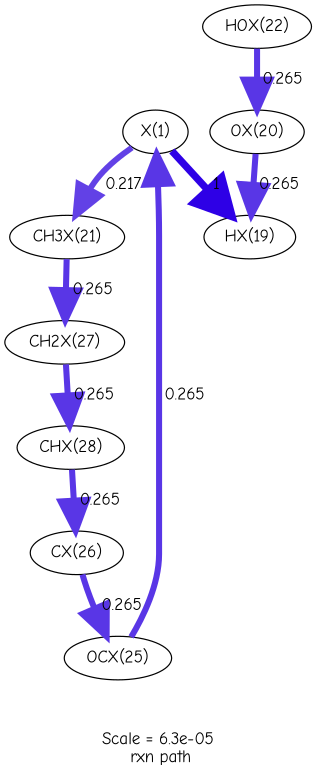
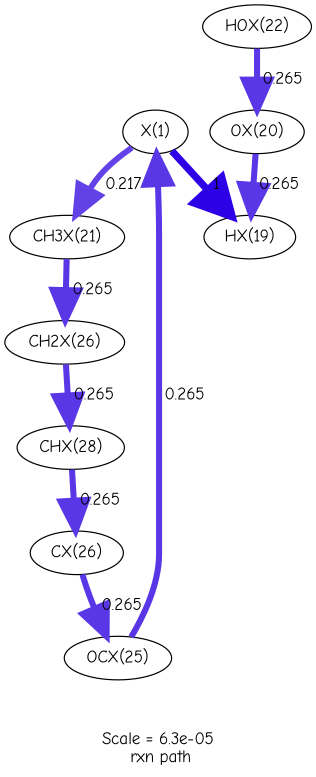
(65, 342) -> (65, 342)
